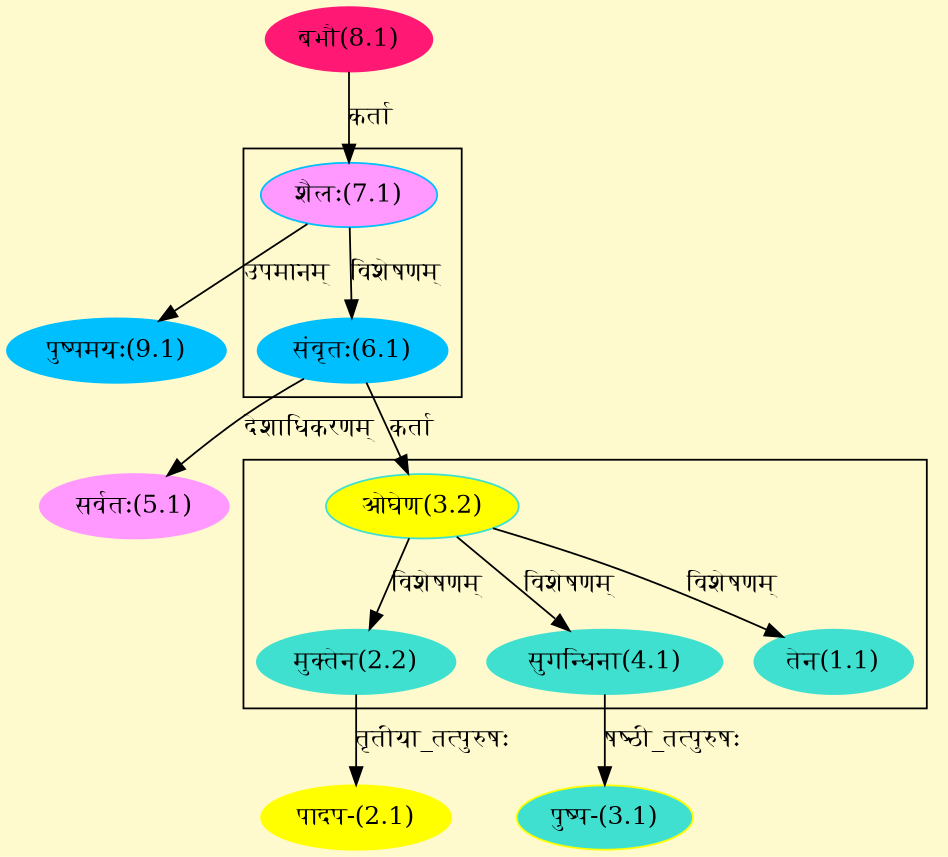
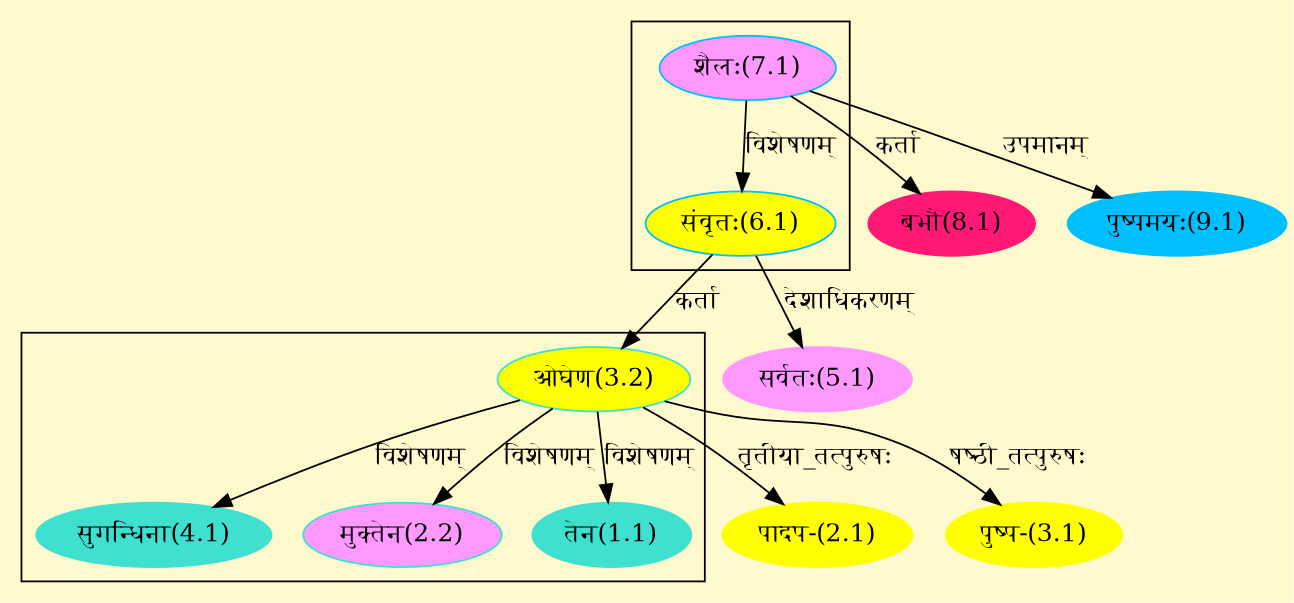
(349, 108) -> (862, 146)
(353, 351) -> (741, 224)
(356, 662) -> (402, 535)
(356, 731) -> (717, 454)
(605, 731) -> (832, 425)
(605, 818) -> (1034, 535)
